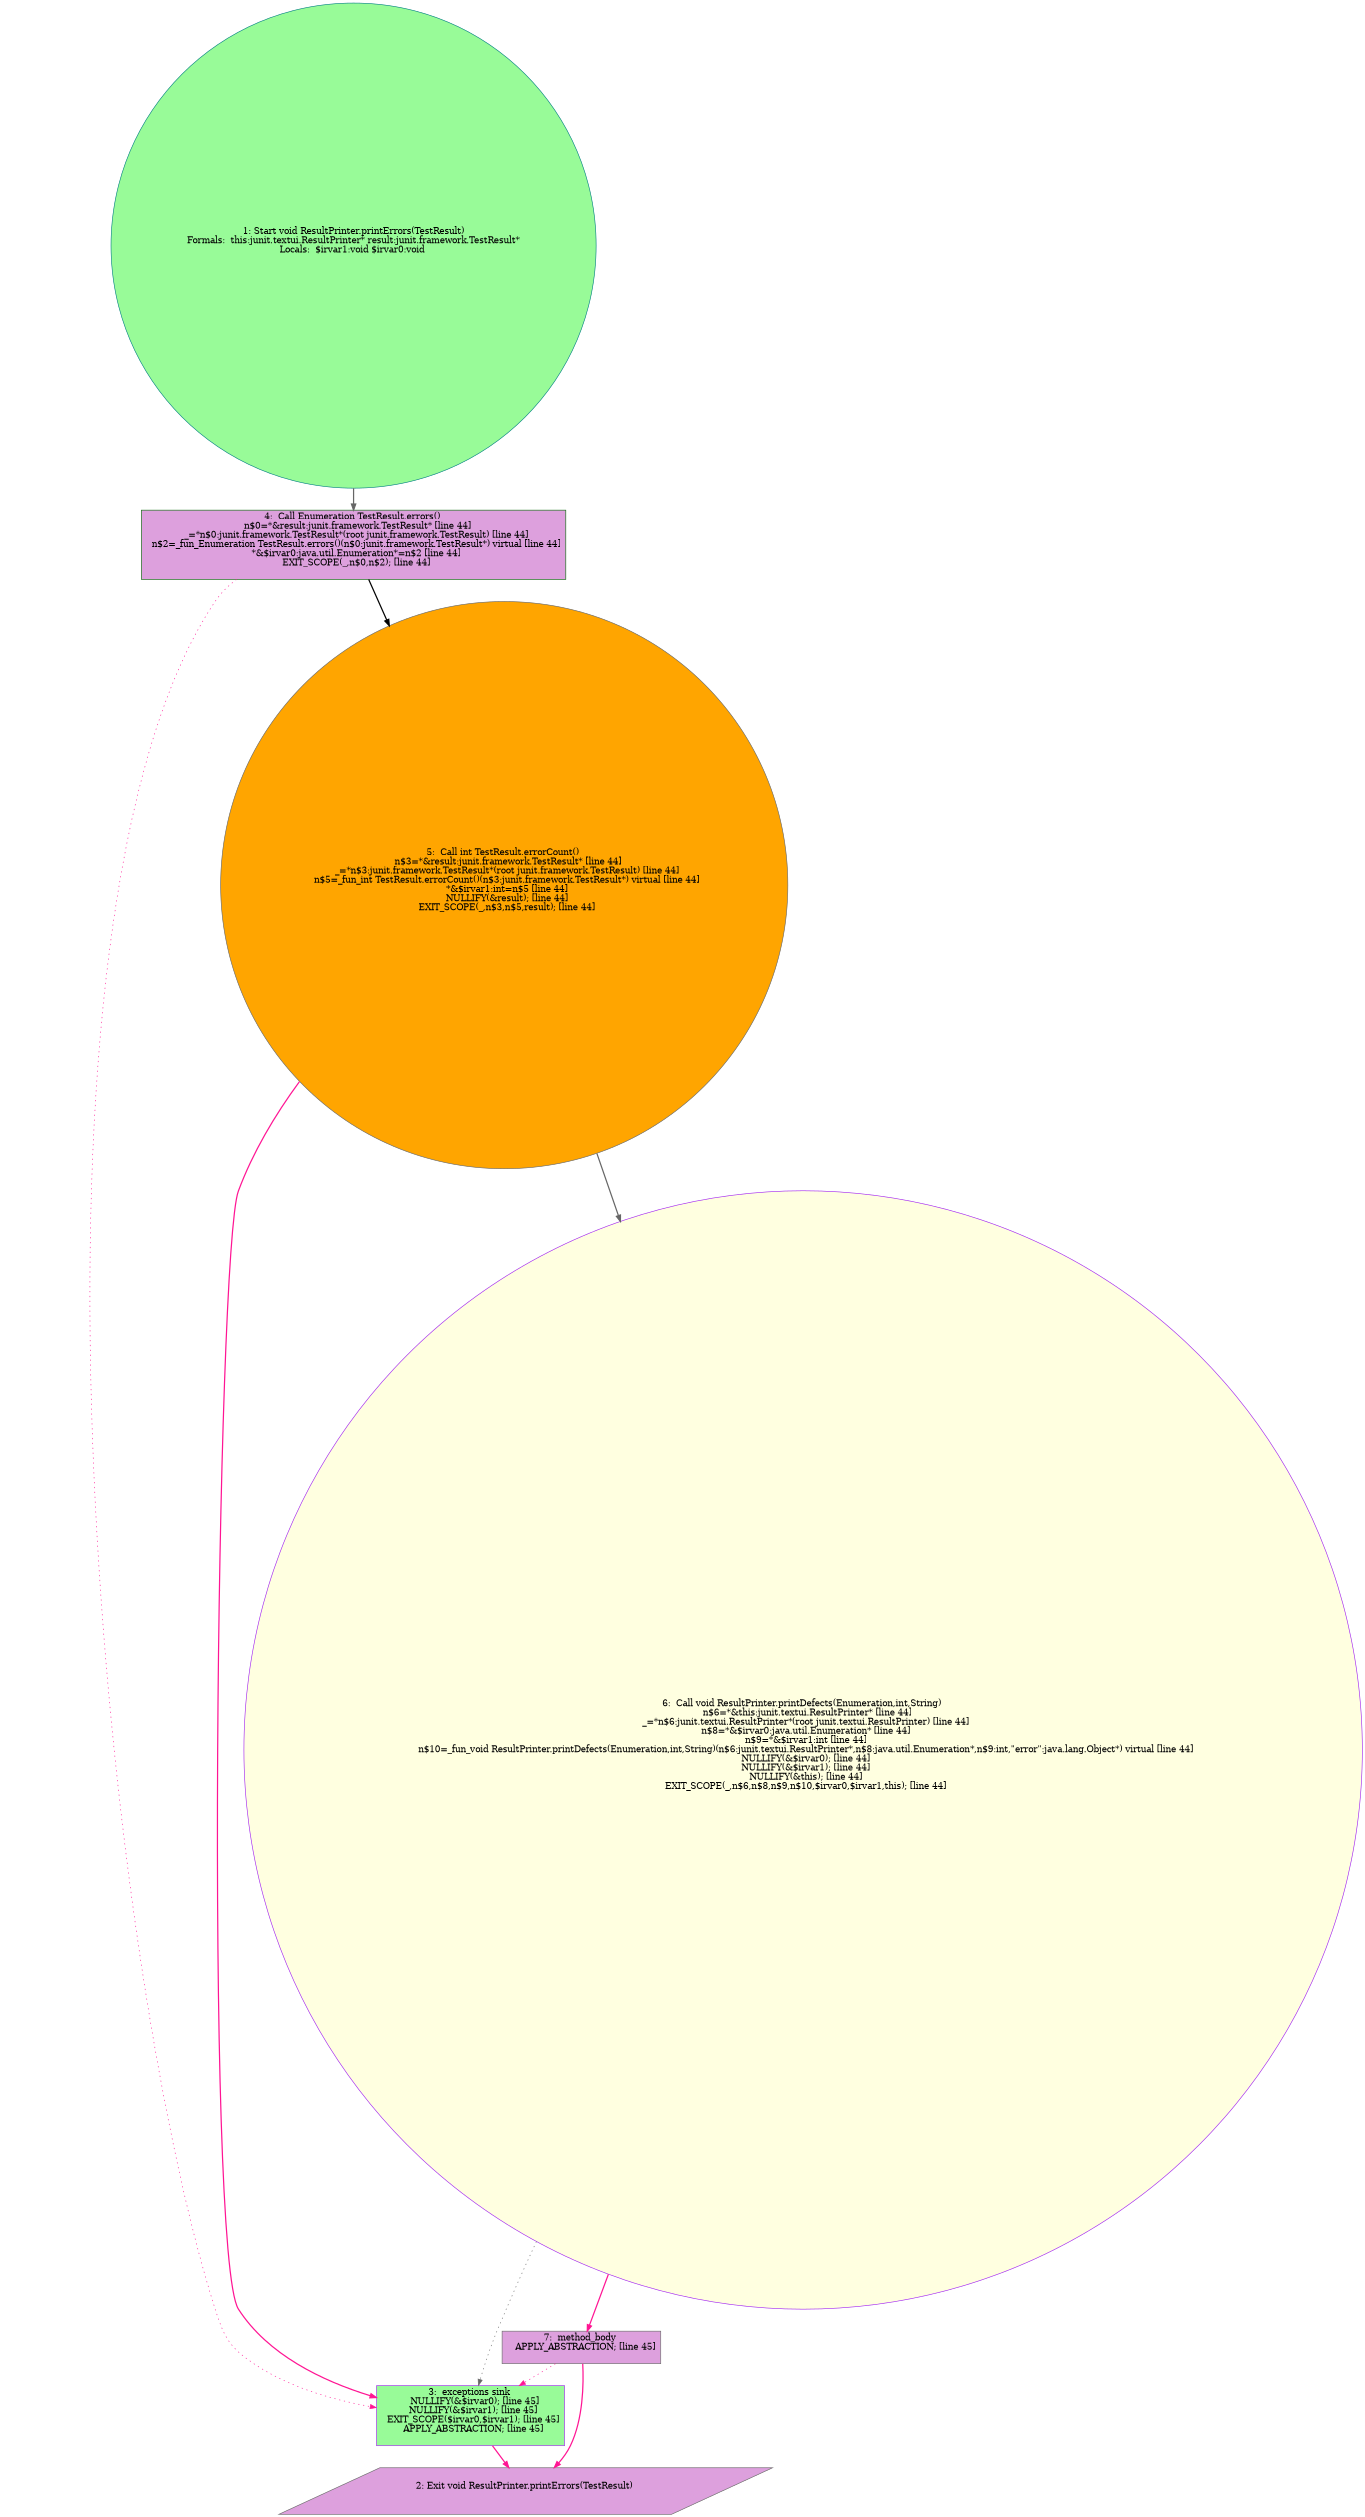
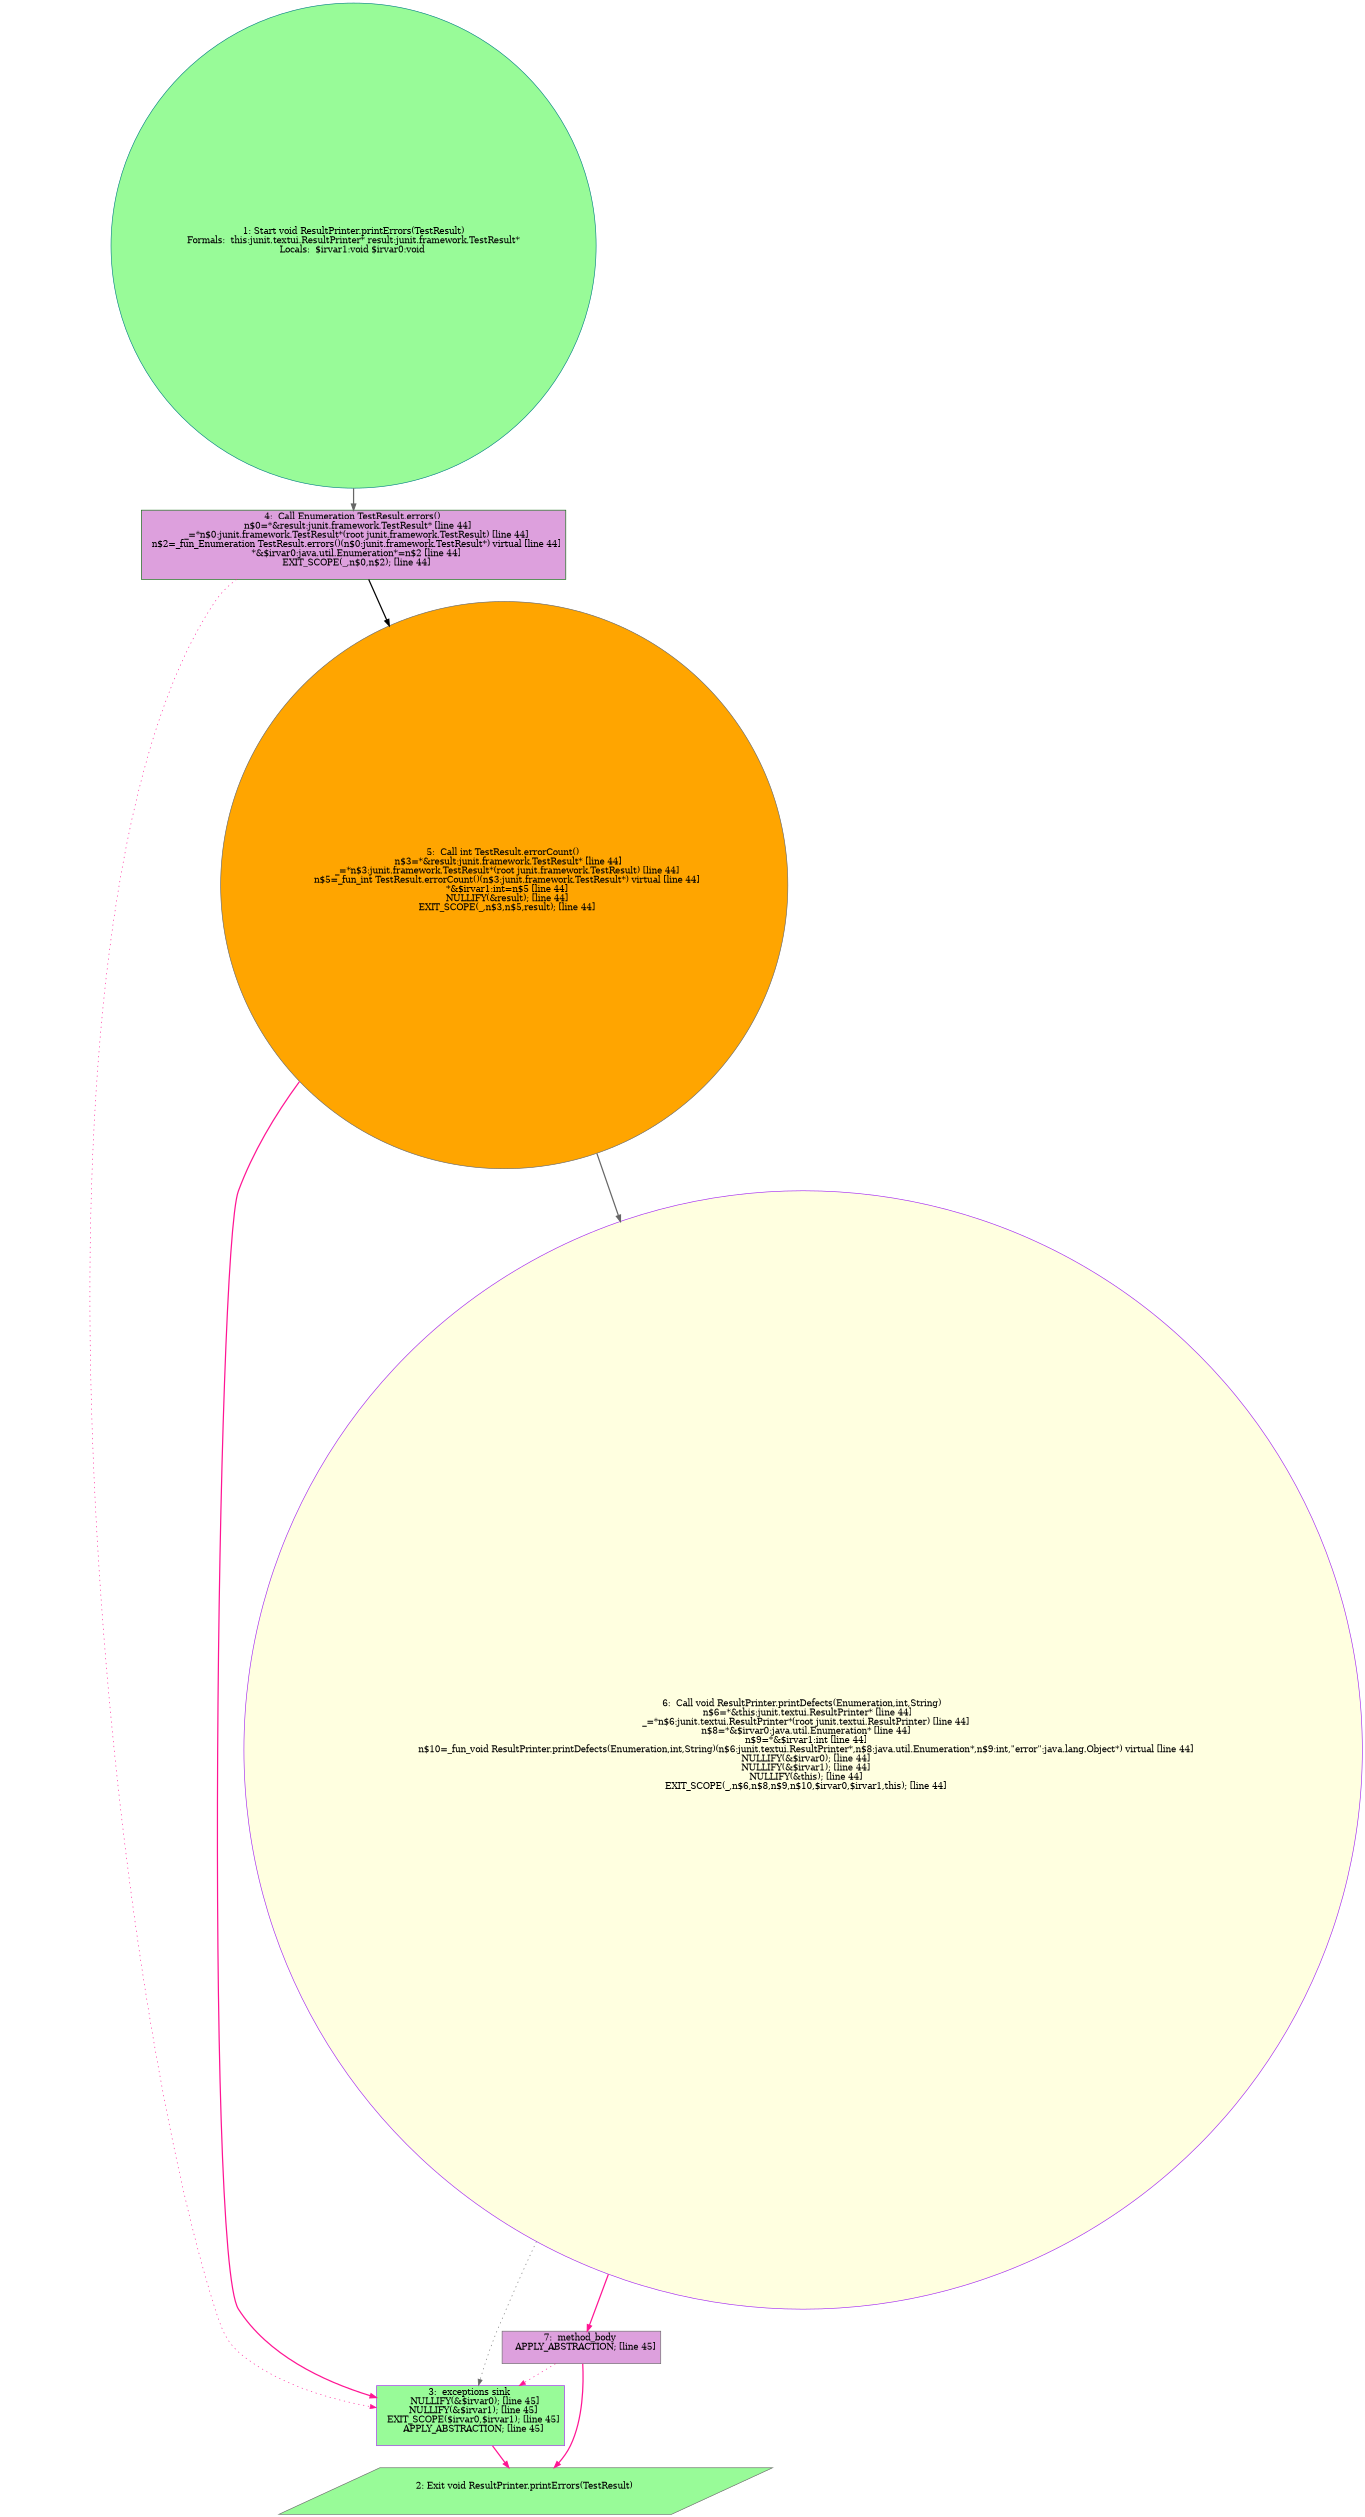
(526, 2491) -> (526, 2491)
